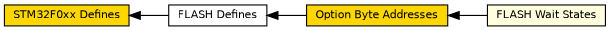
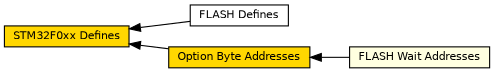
(292, 15) -> (155, 47)
(546, 15) -> (420, 57)
